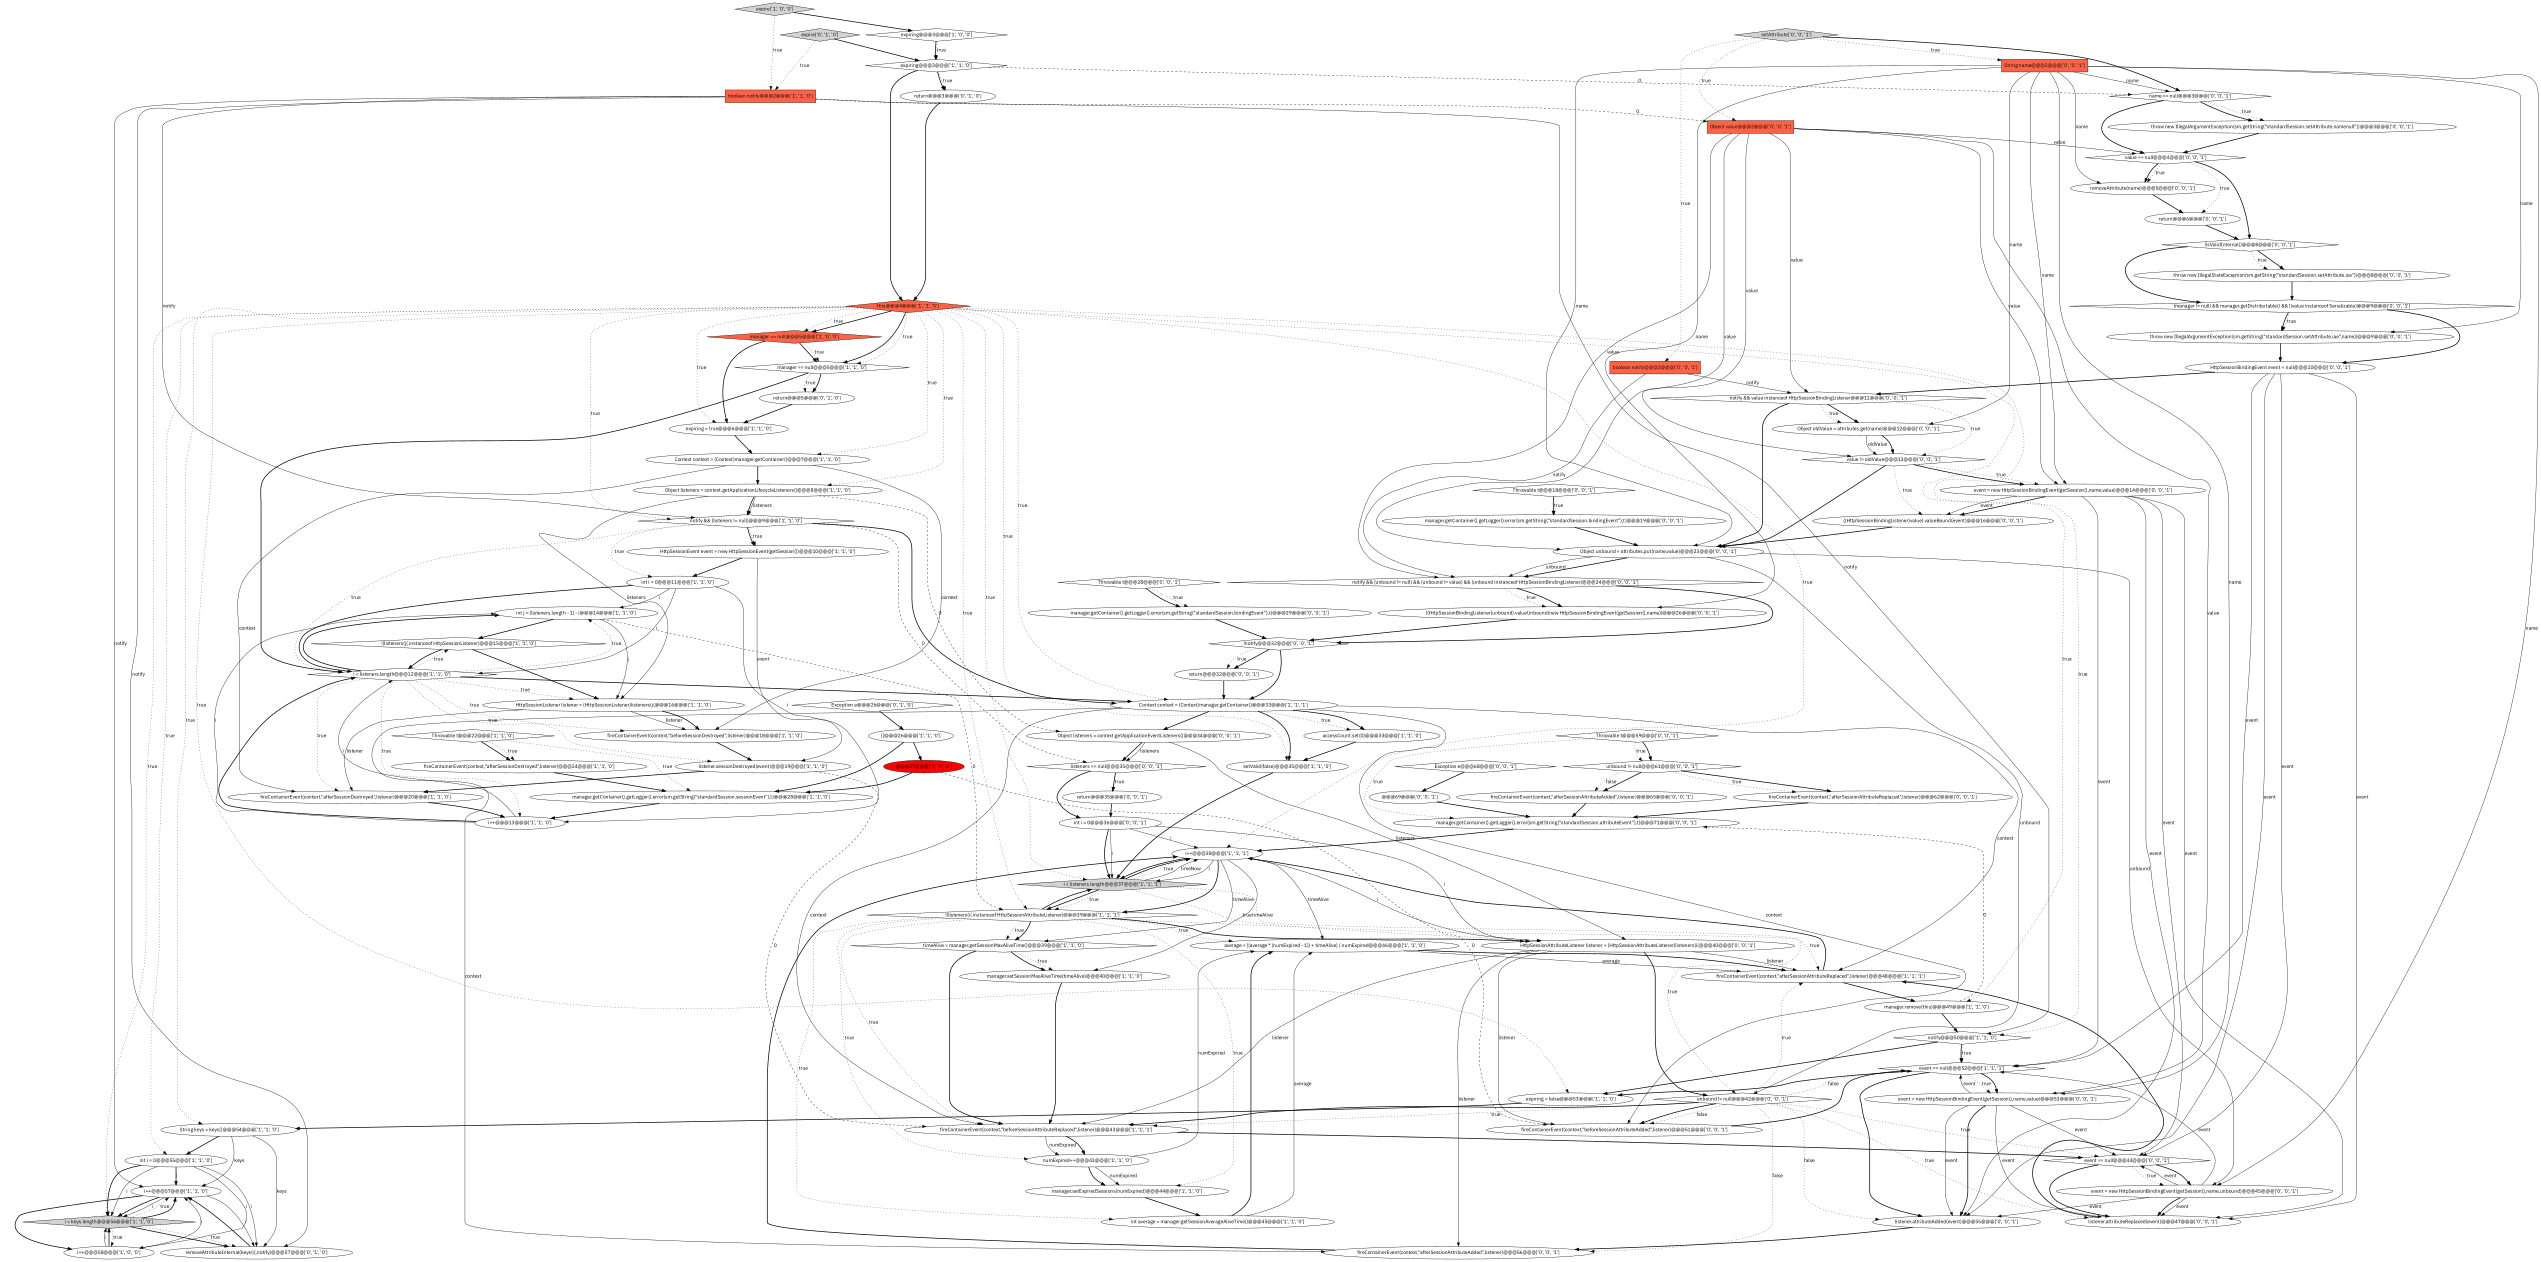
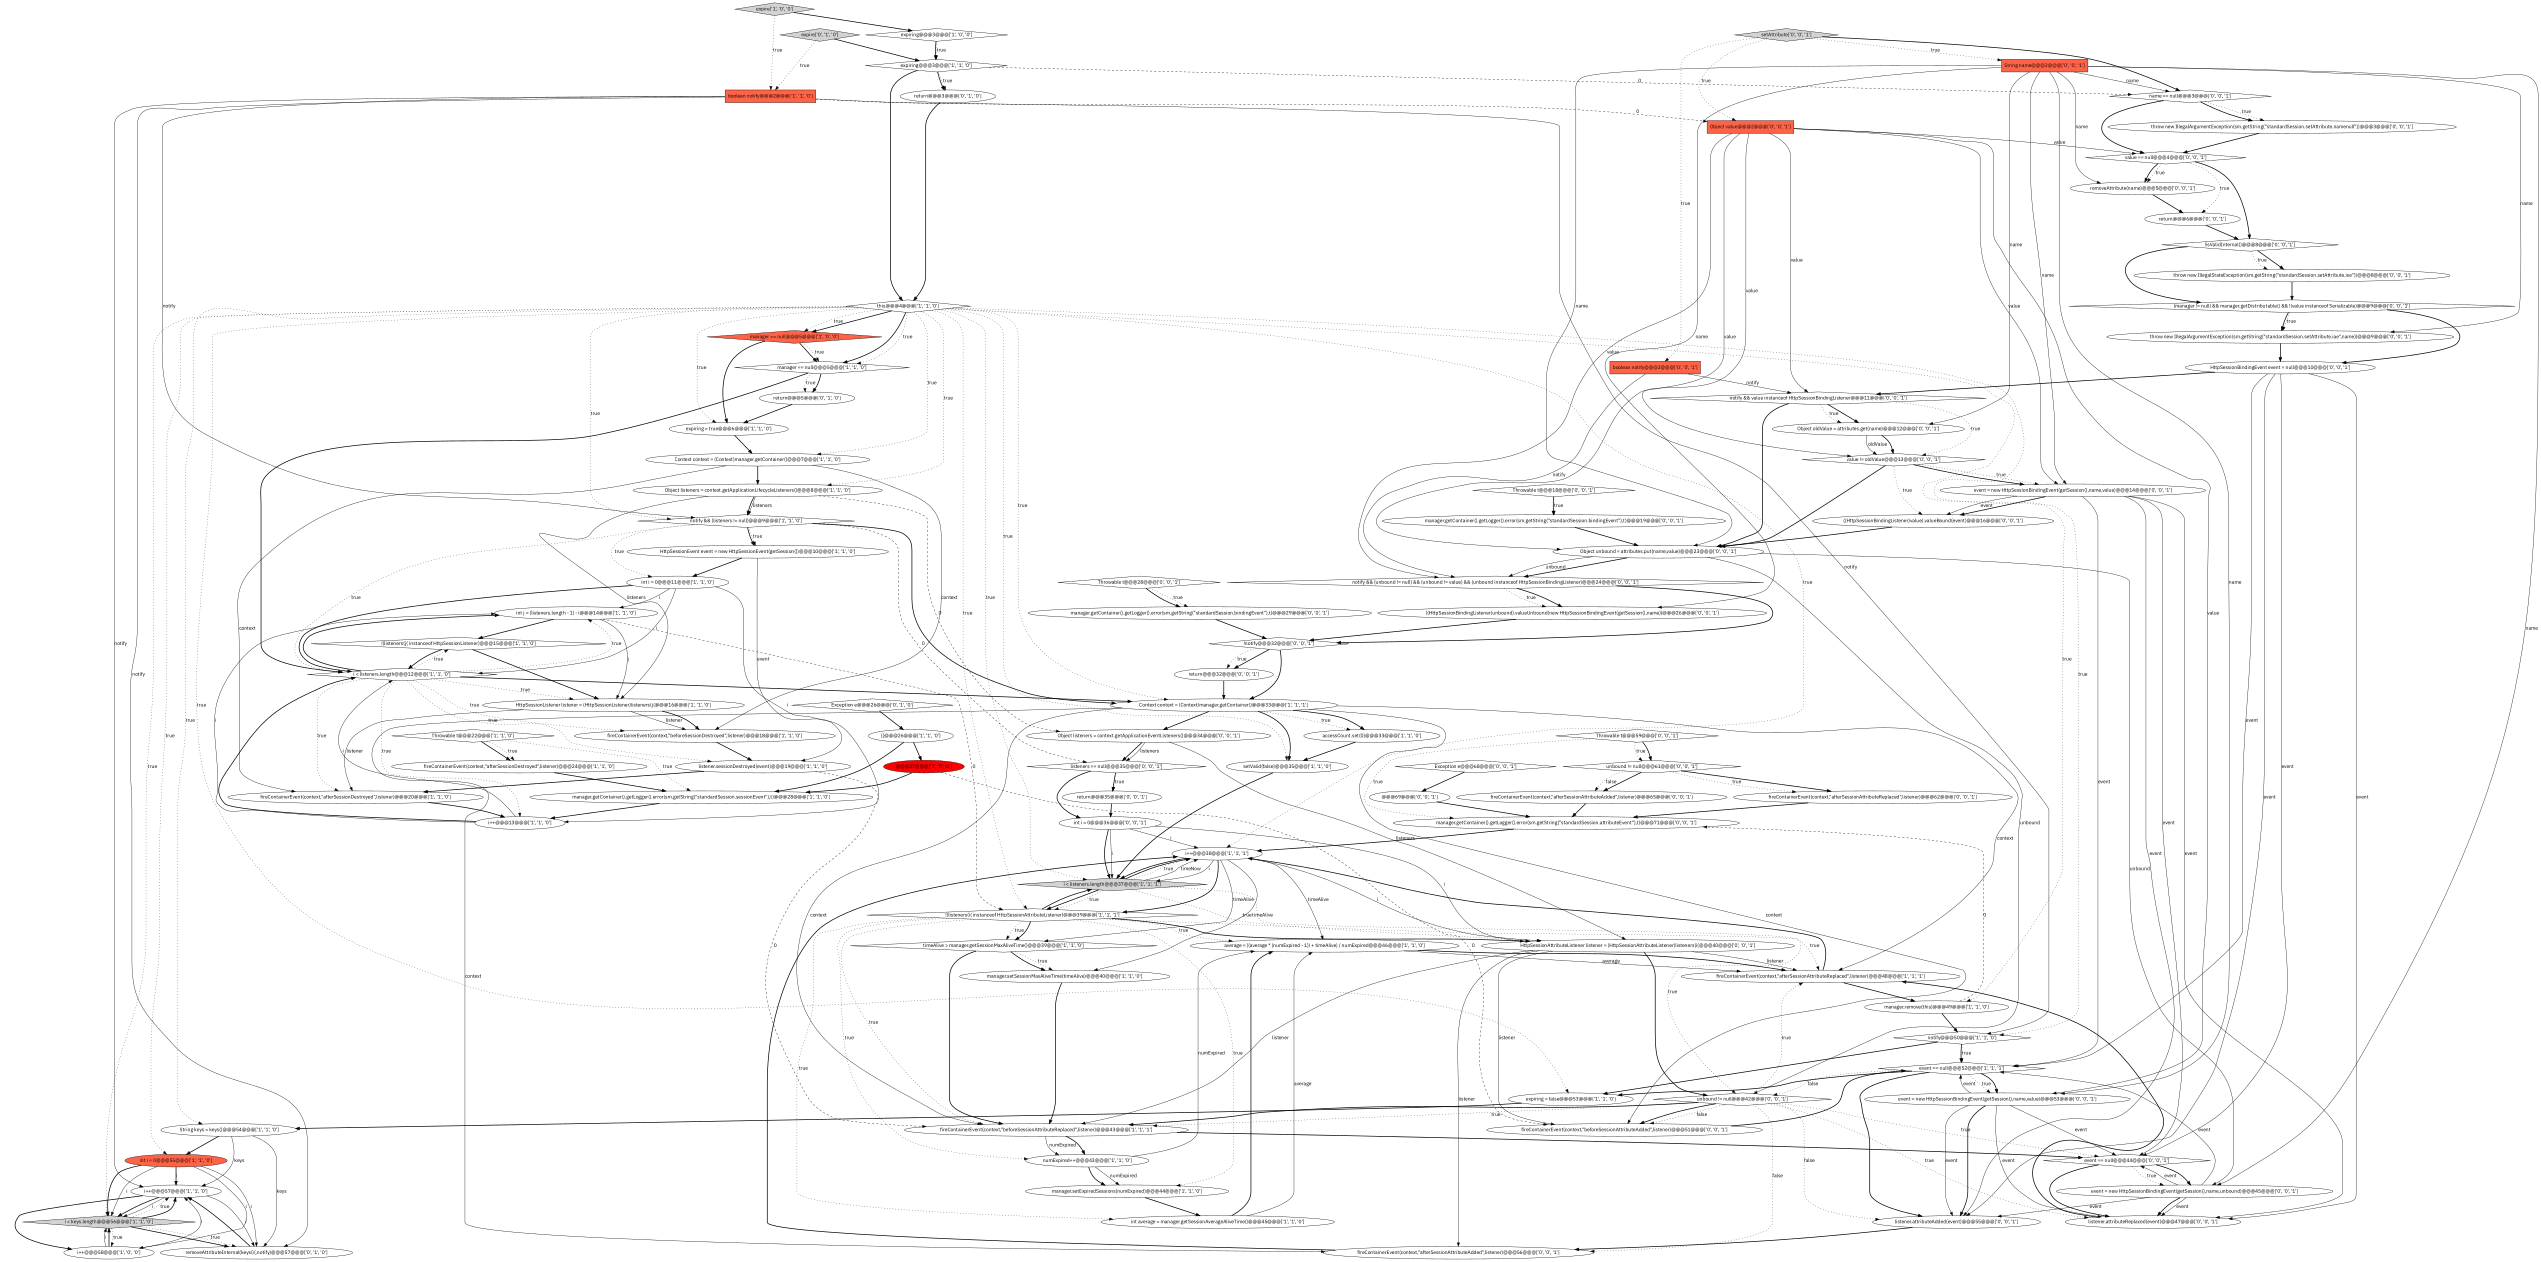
(908, 306) -> (908, 306)
(1834, 1080) -> (1859, 1073)
(176, 1161) -> (176, 1161)
